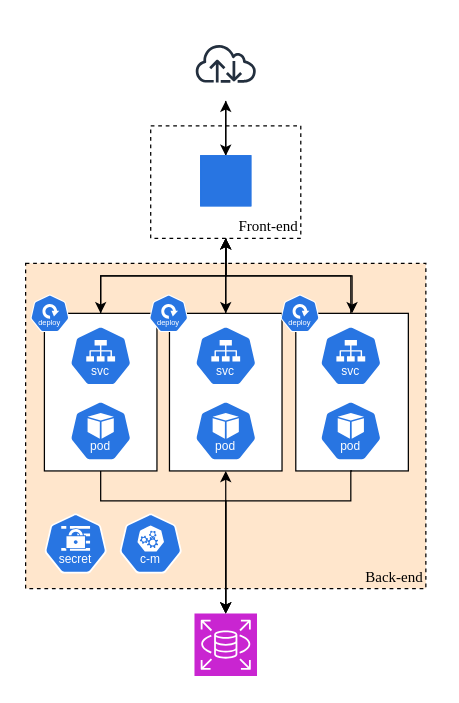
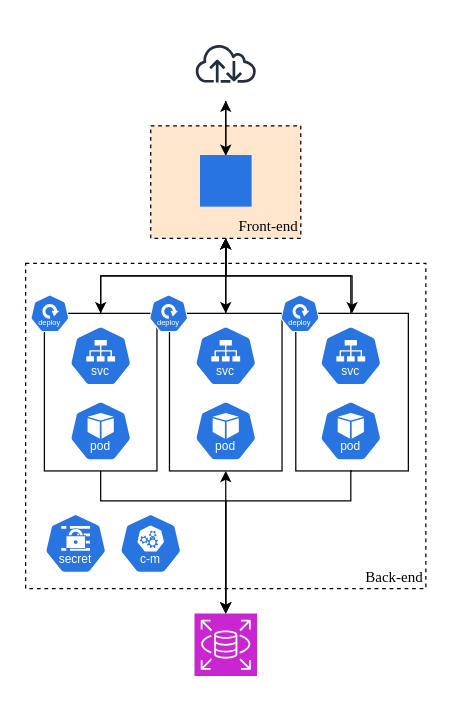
(260, 225) -> (260, 225)
(390, 575) -> (390, 575)
